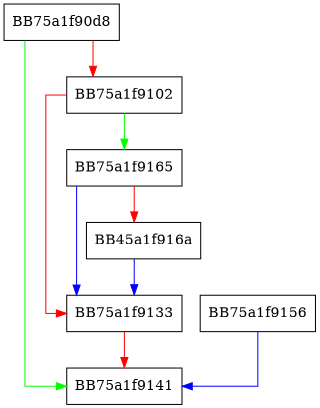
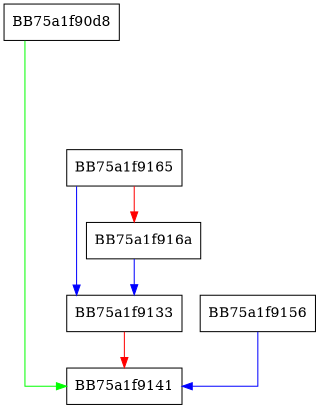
(124, 95) -> none
(144, 241) -> (144, 241)
